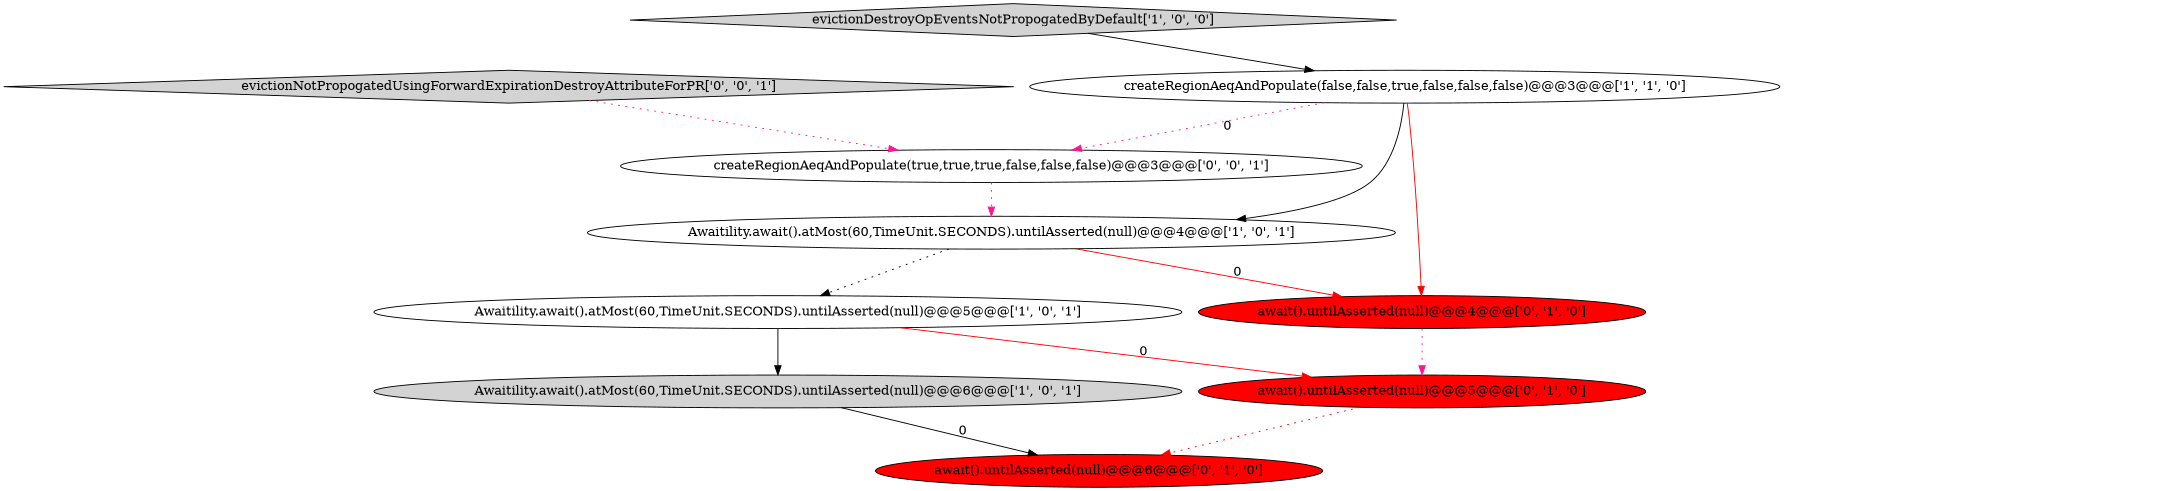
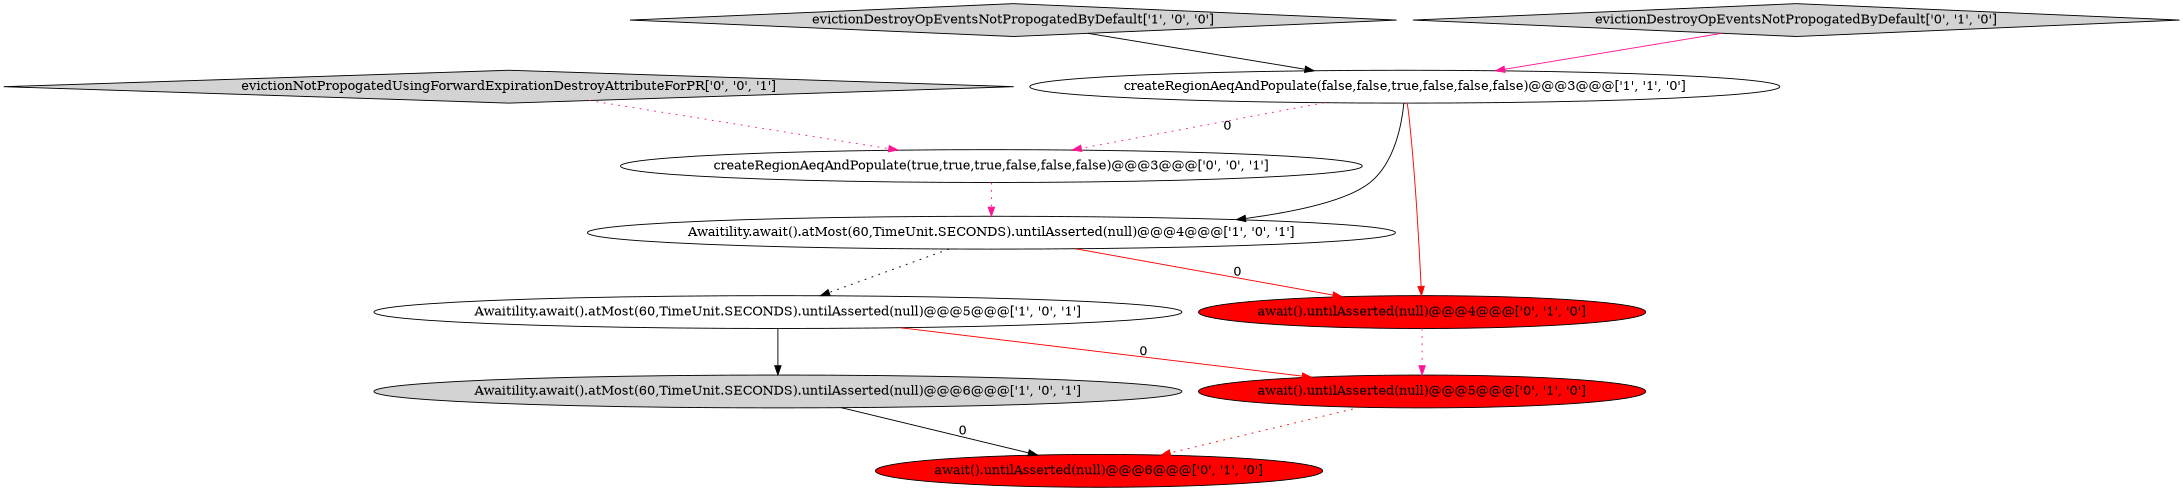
none -> (1796, 20)
